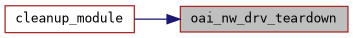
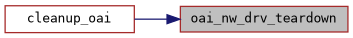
(70, 19) -> (70, 19)
